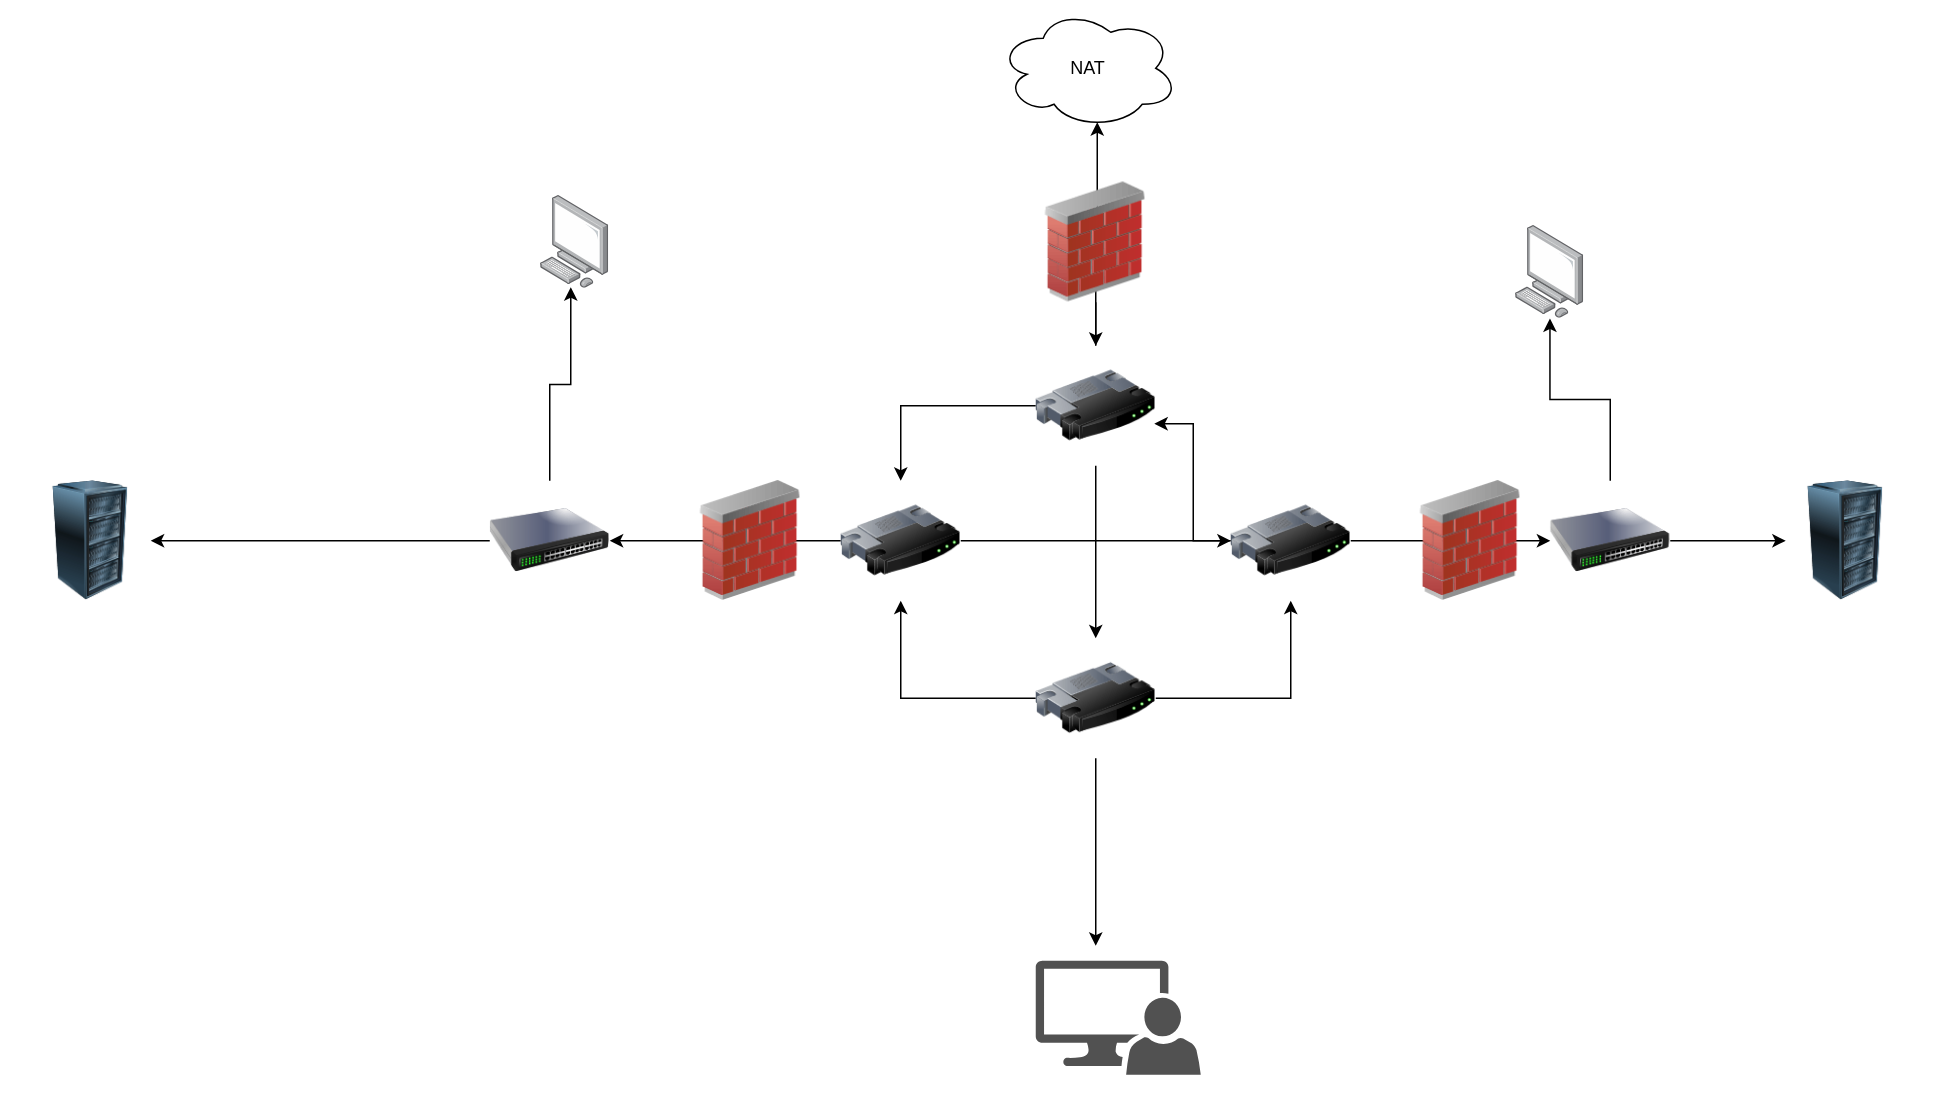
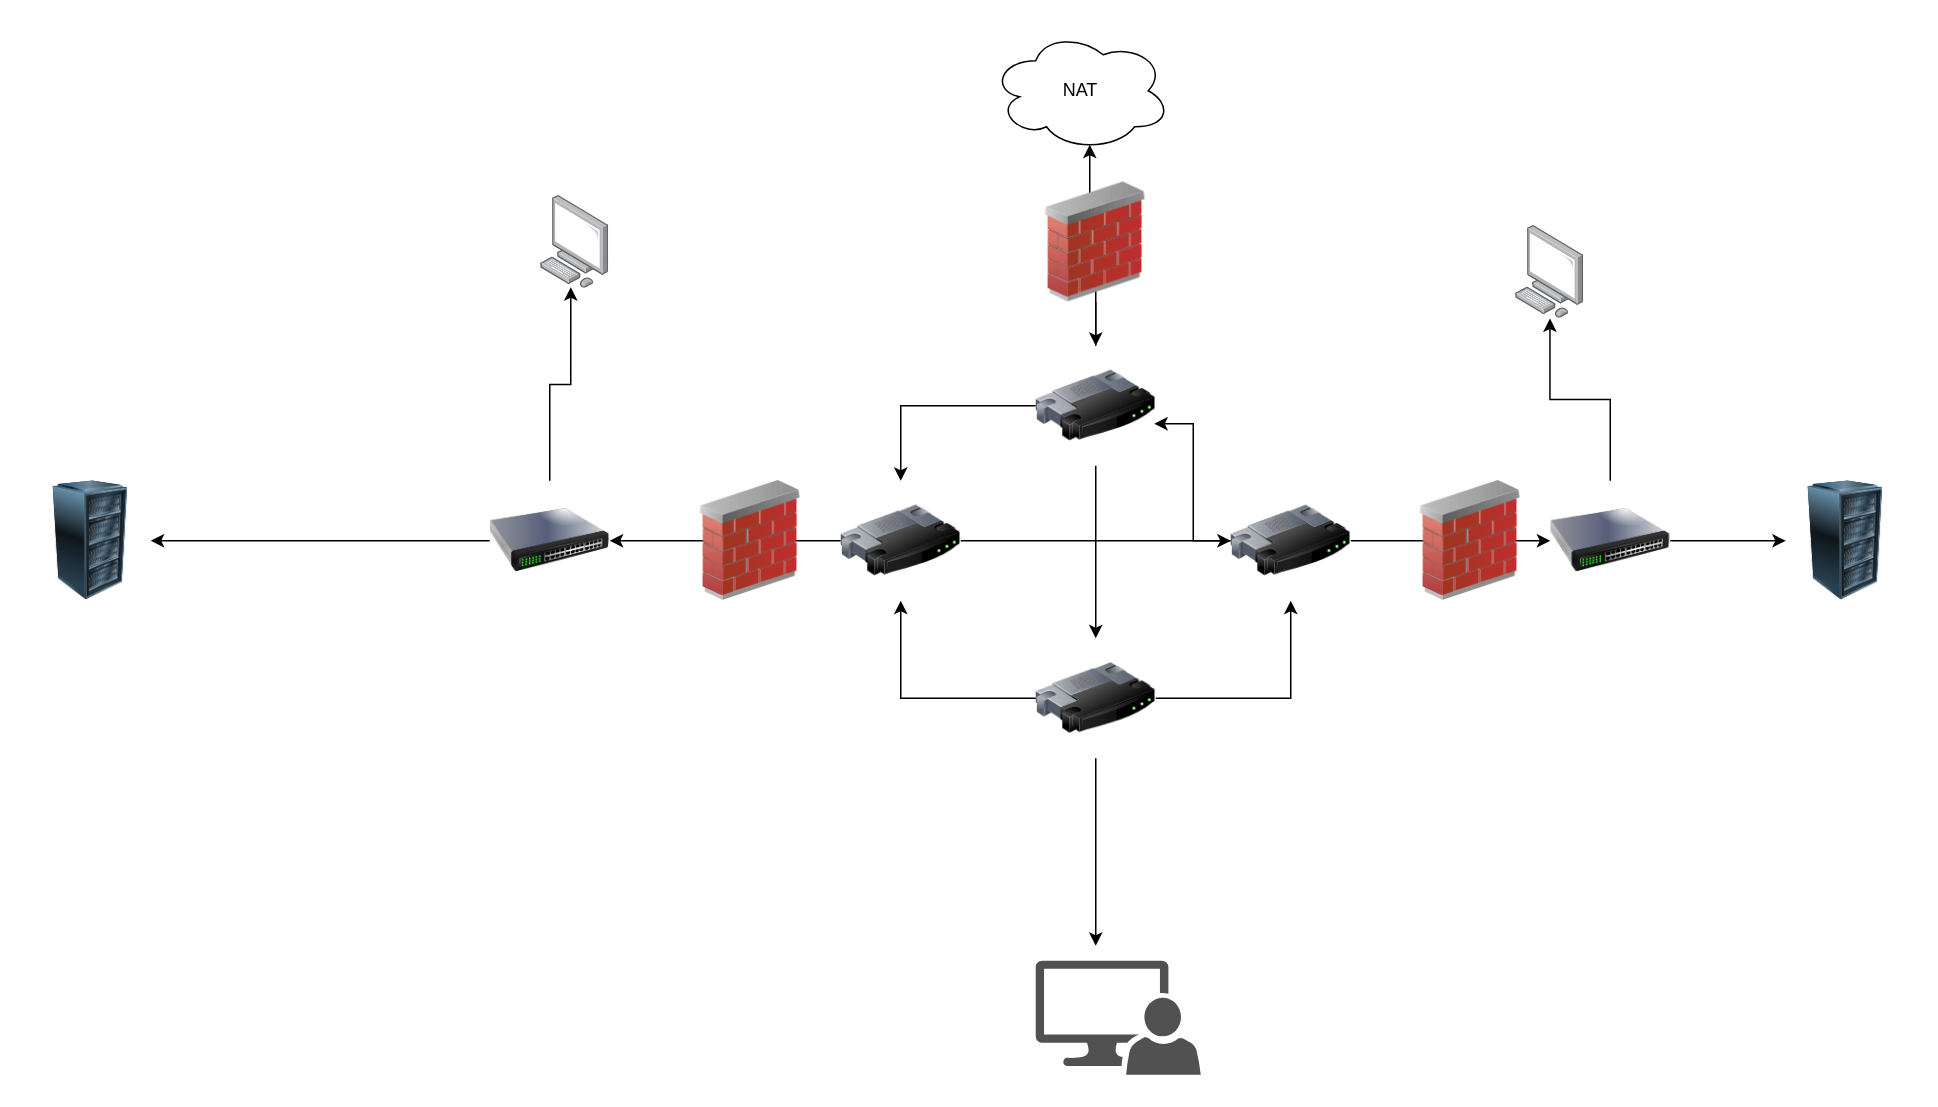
(1088, 68) -> (1081, 91)
